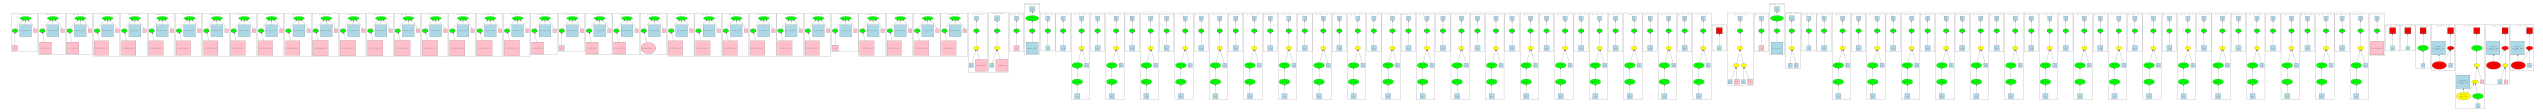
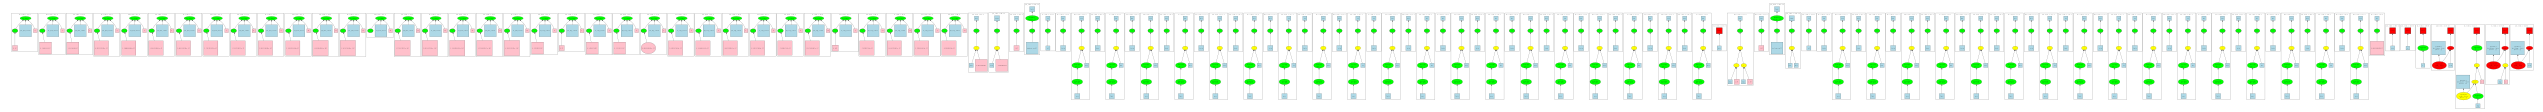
(375, 48) -> none
